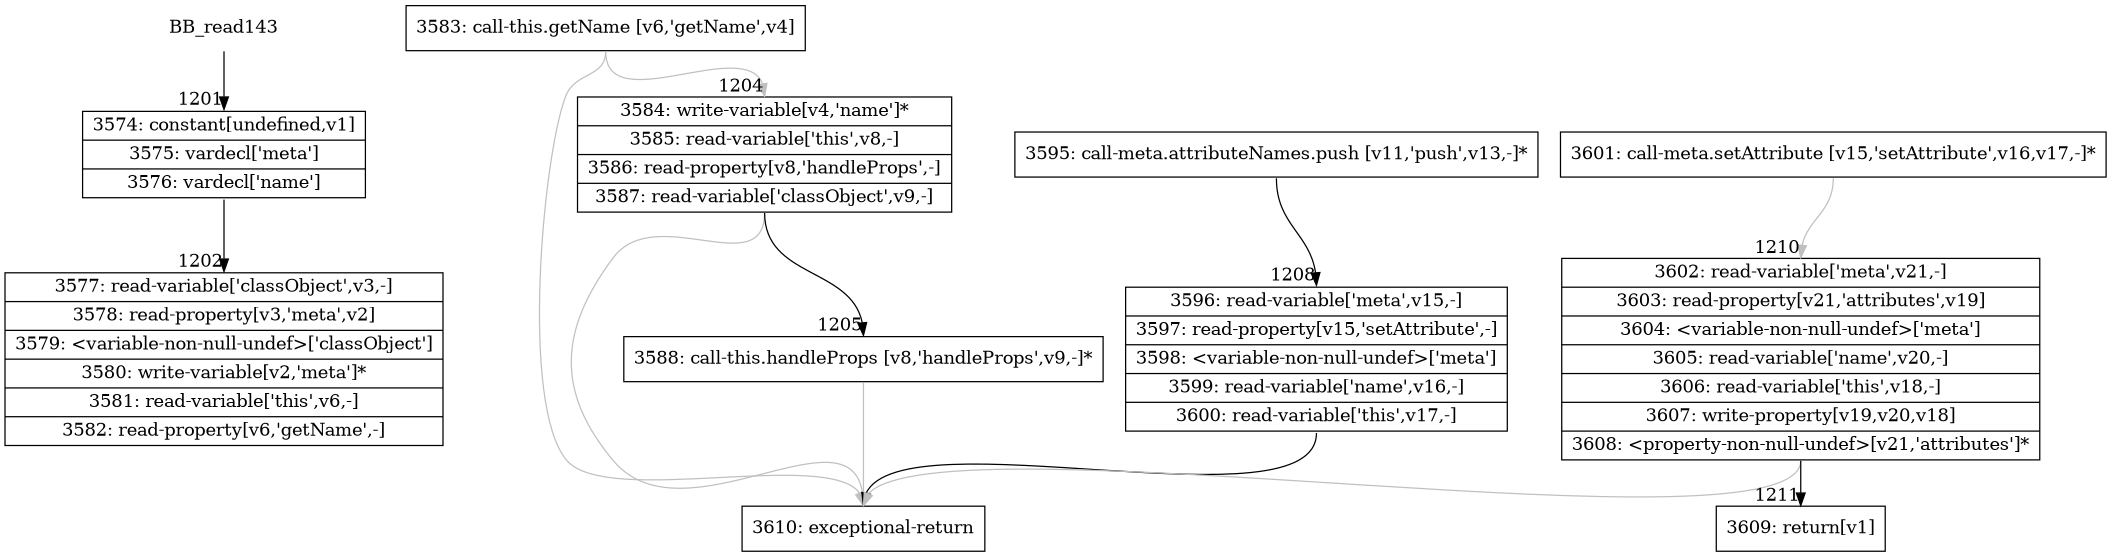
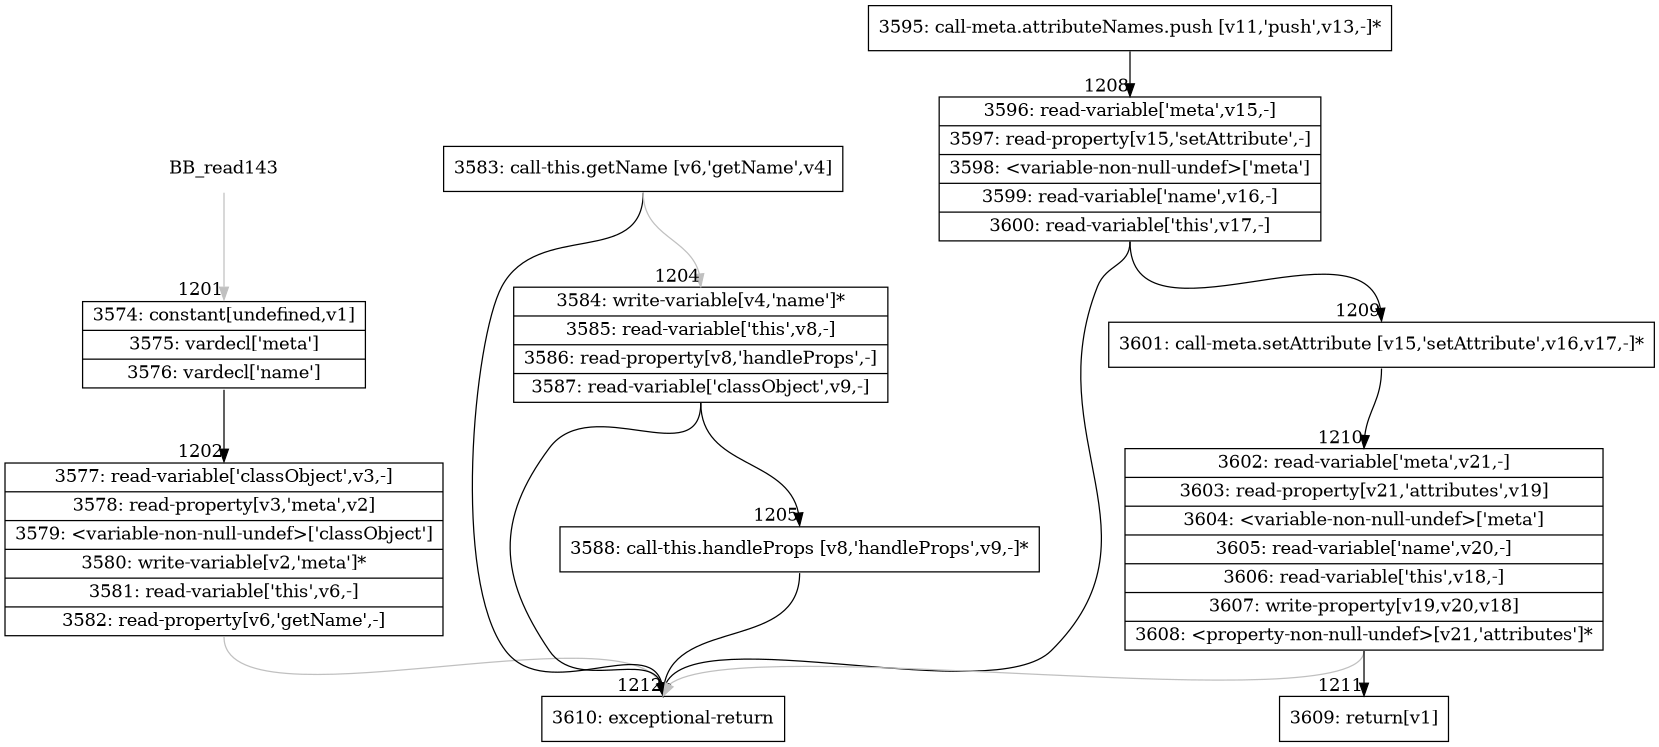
(224, 74) -> (224, 240)
(1821, 213) -> (1375, 402)
none -> (1250, 282)
(546, 398) -> (473, 464)
(581, 408) -> (513, 522)
(863, 438) -> (738, 633)
none -> (438, 667)
